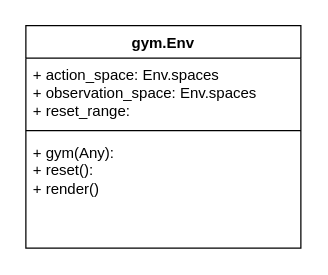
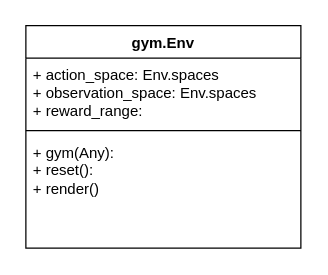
(154, 94) -> (154, 94)
